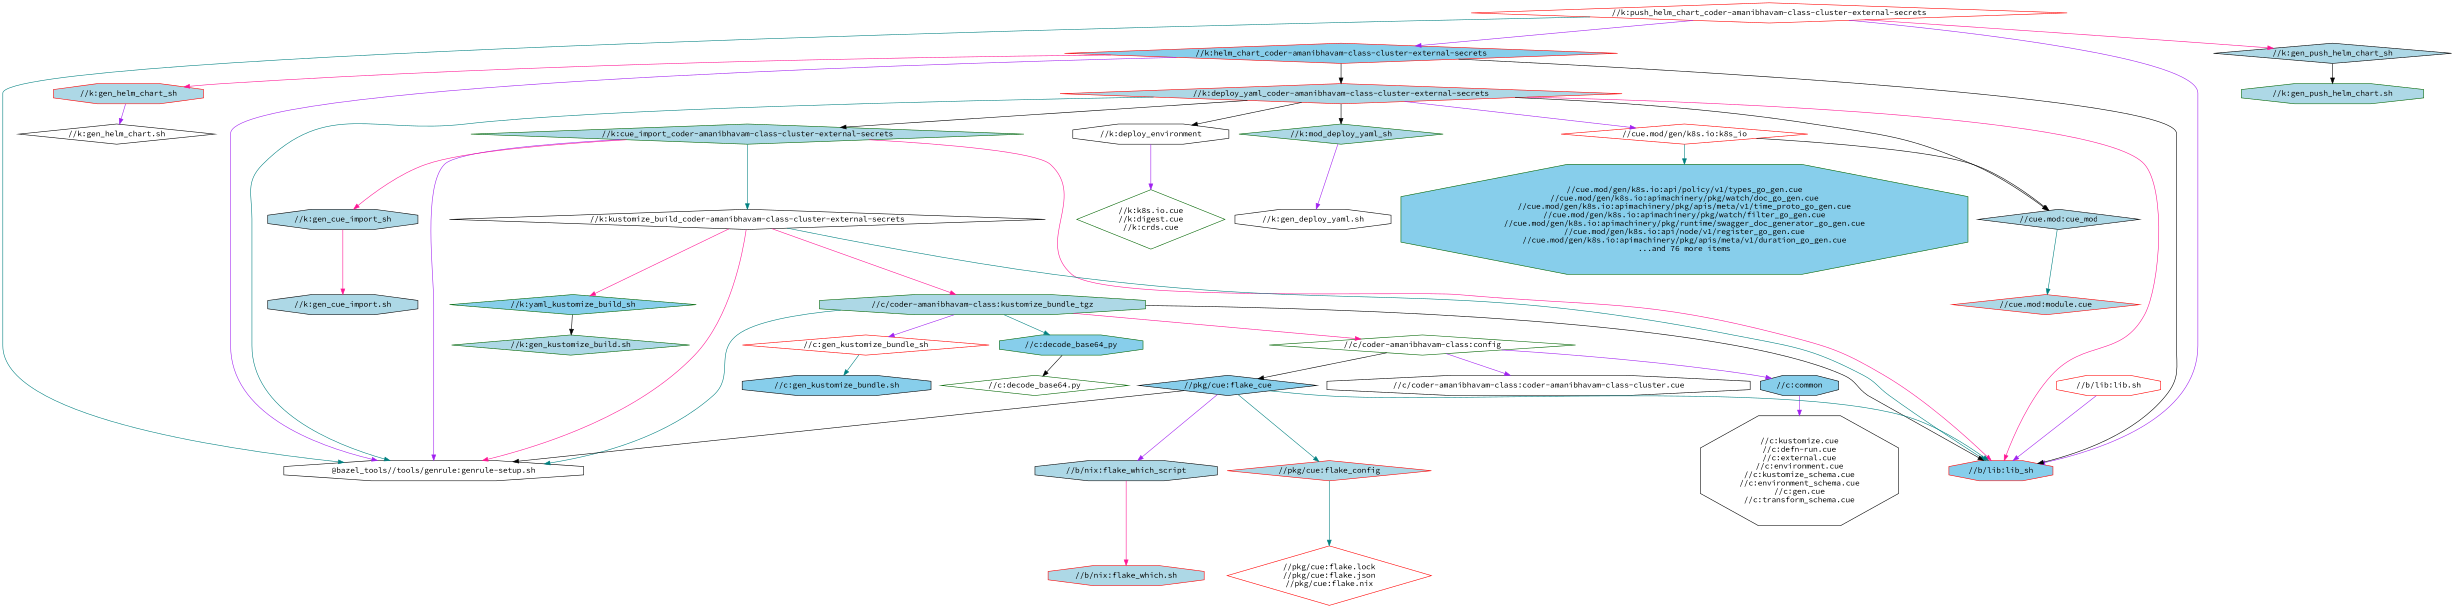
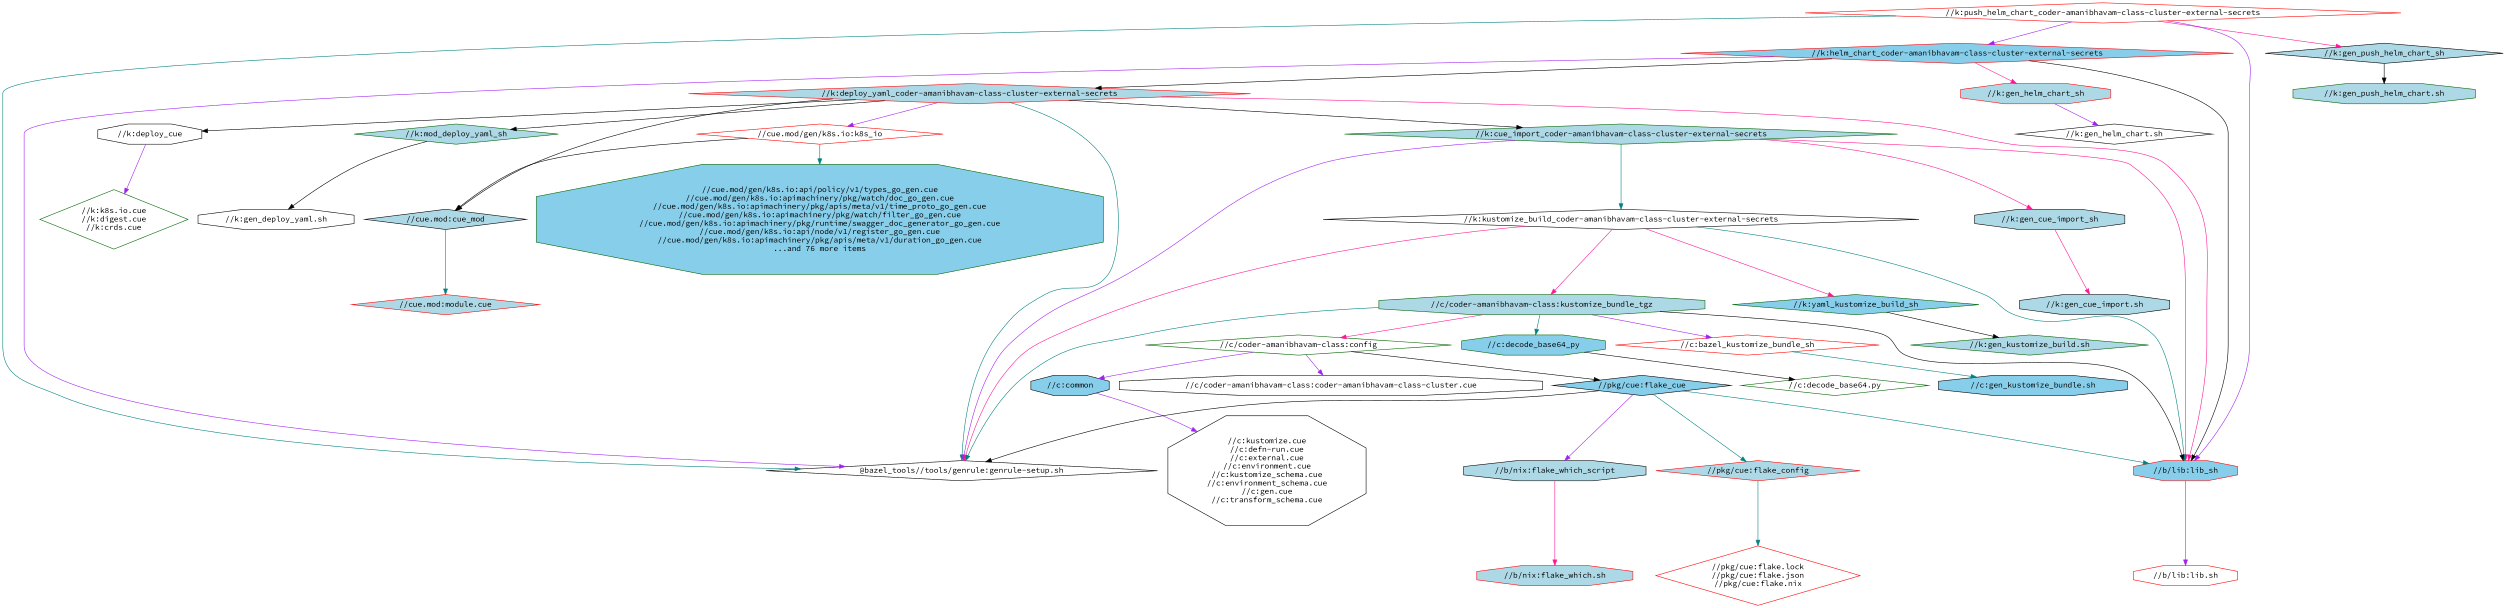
(1151, 134) -> (150, 134)
(1328, 174) -> (356, 166)
(866, 345) -> (1747, 345)
(2057, 426) -> (2186, 520)
(434, 471) -> (962, 471)
